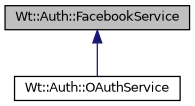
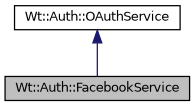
(97, 60) -> (97, 60)
